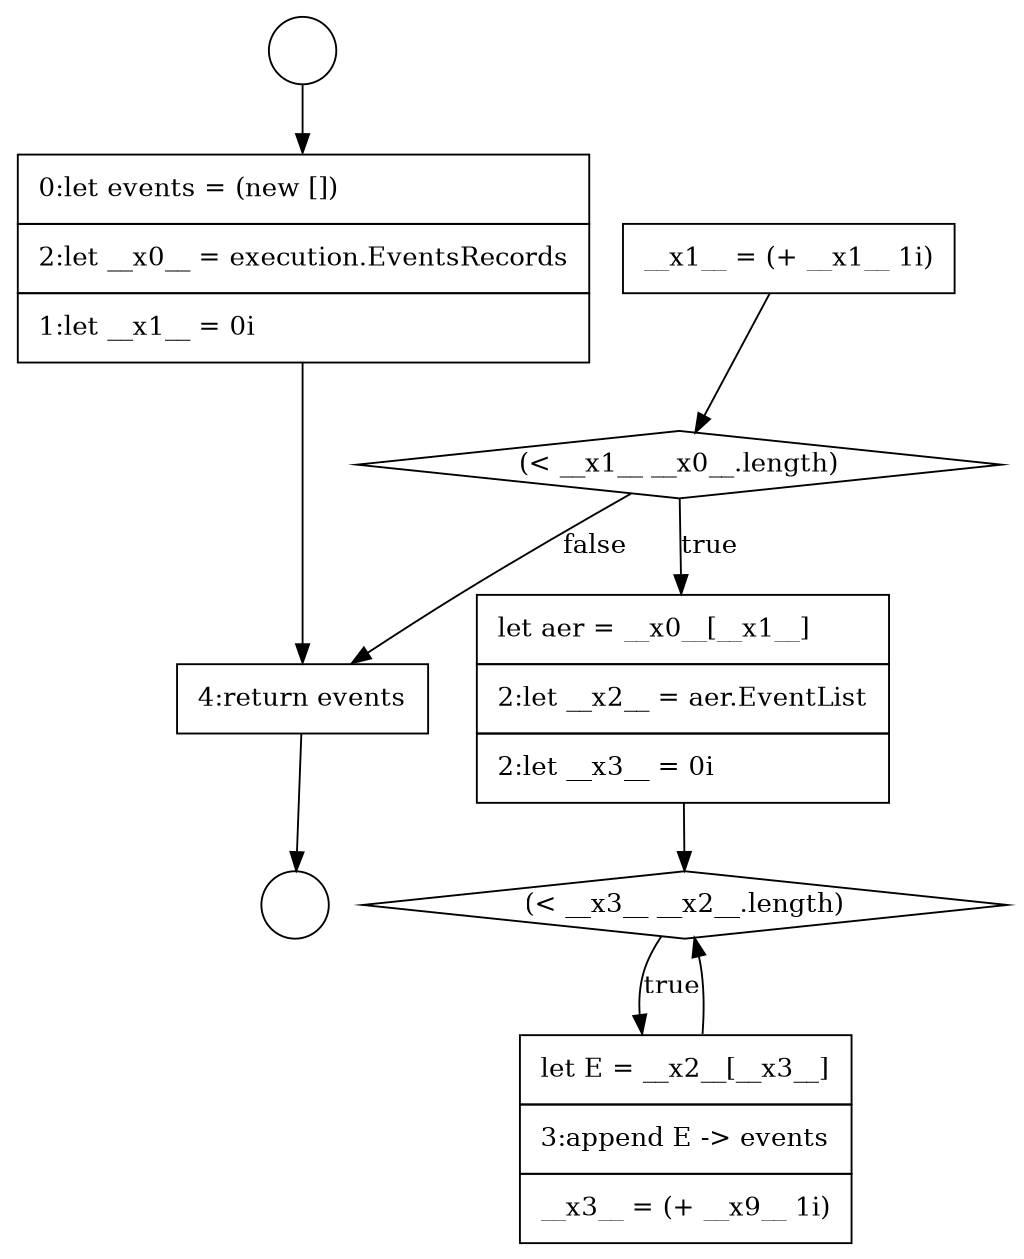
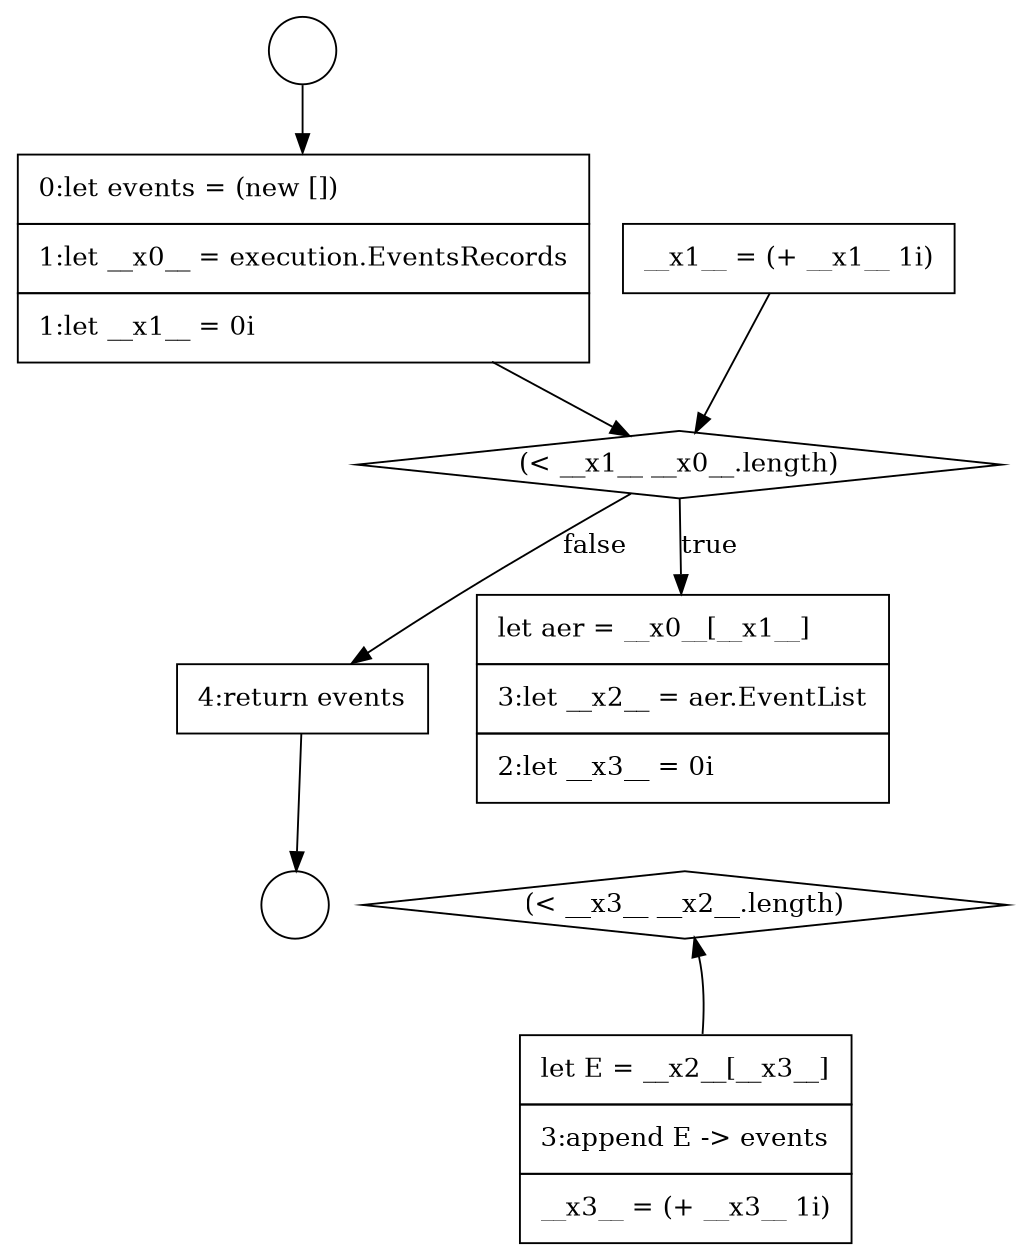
(304, 258) -> (304, 258)
(303, 503) -> (552, 394)
(683, 698) -> (683, 698)
(684, 827) -> none
(643, 974) -> none
(686, 1208) -> (686, 1208)
